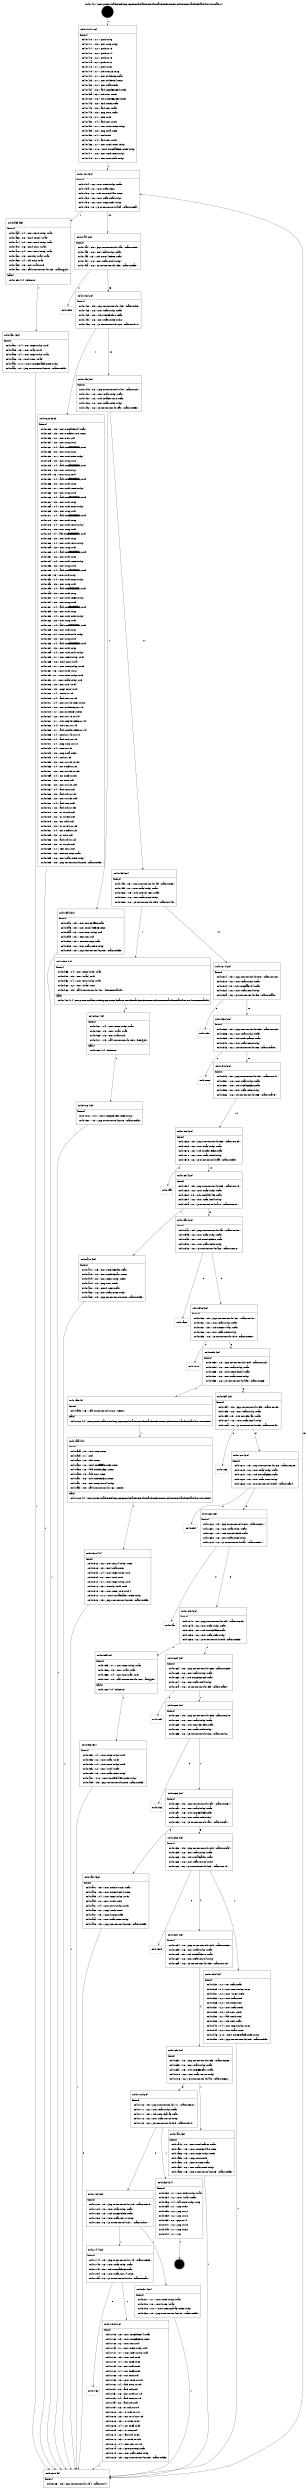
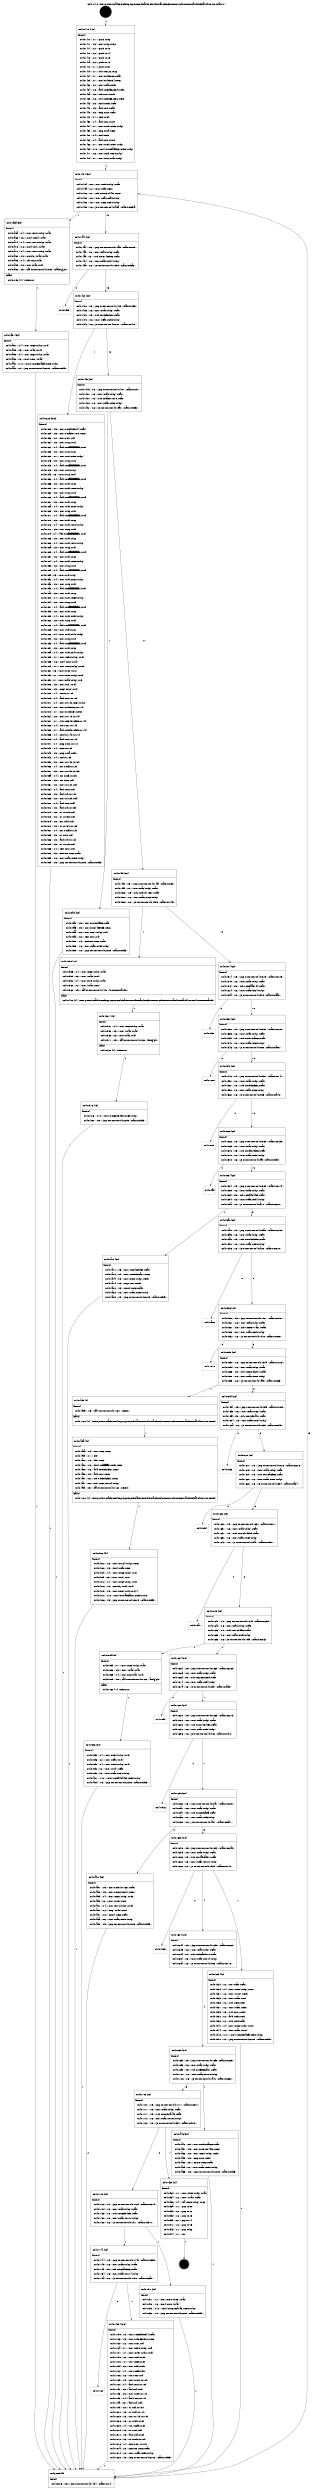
none -> (209, 1146)
